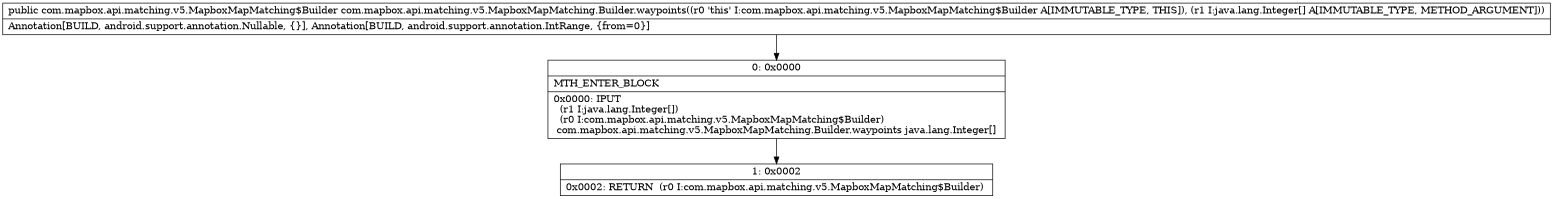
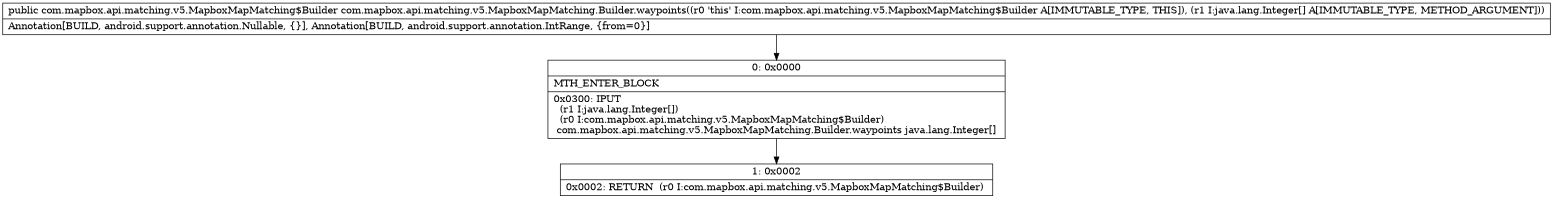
(590, 99) -> (590, 99)
